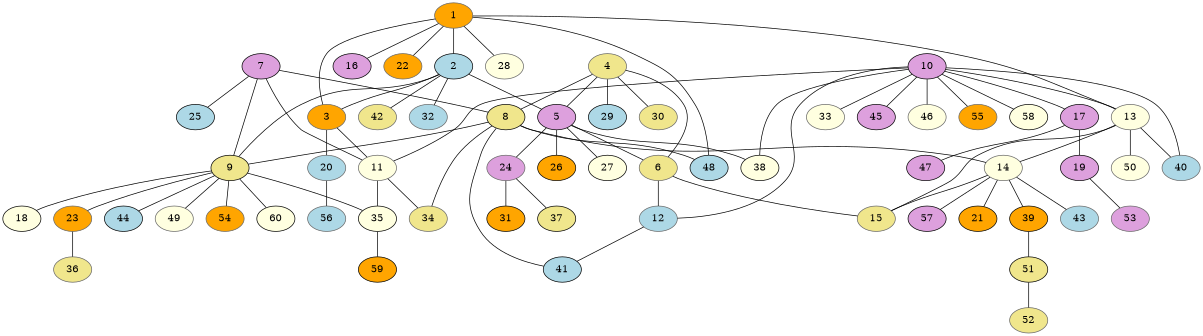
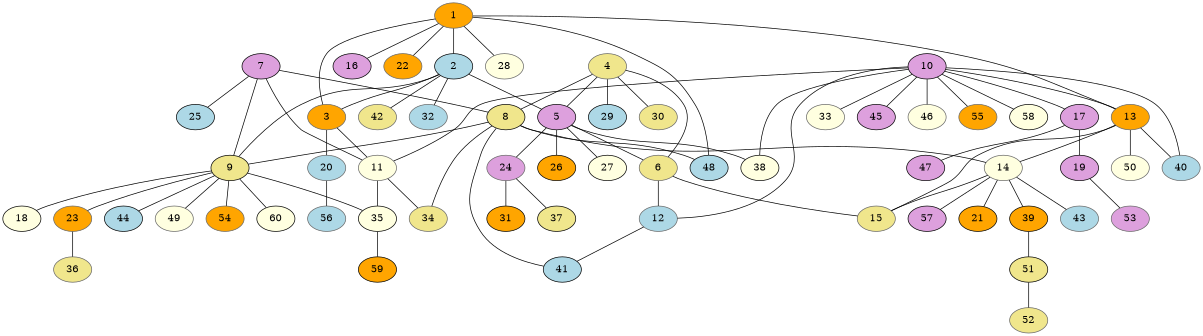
(1130, 117) -> (1130, 117)
